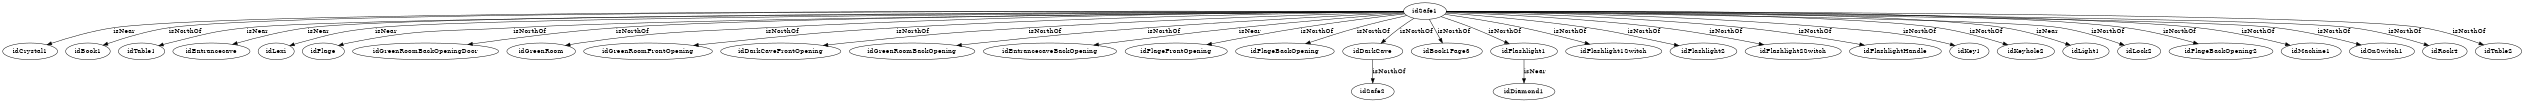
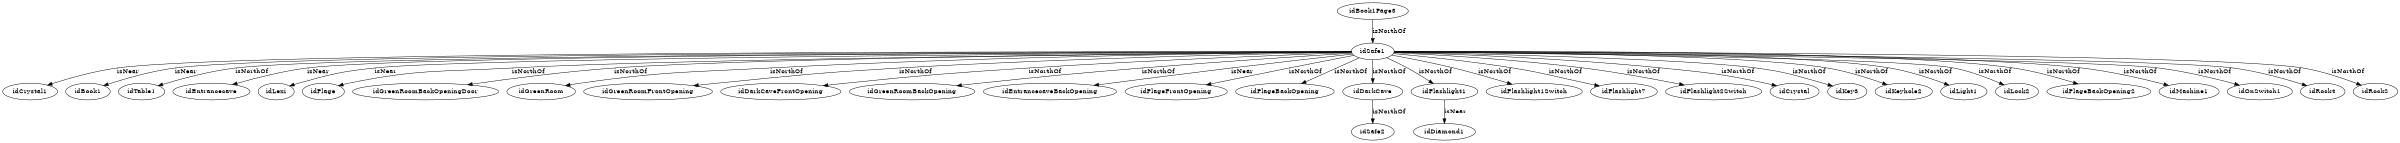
(1435, 29) -> (1373, 29)
(185, 31) -> (186, 71)
(258, 31) -> (252, 71)
(2048, 31) -> (1935, 71)
(1703, 51) -> (1624, 92)
(1895, 51) -> (1795, 92)
(1969, 51) -> (1847, 92)
(2498, 51) -> (2375, 92)
